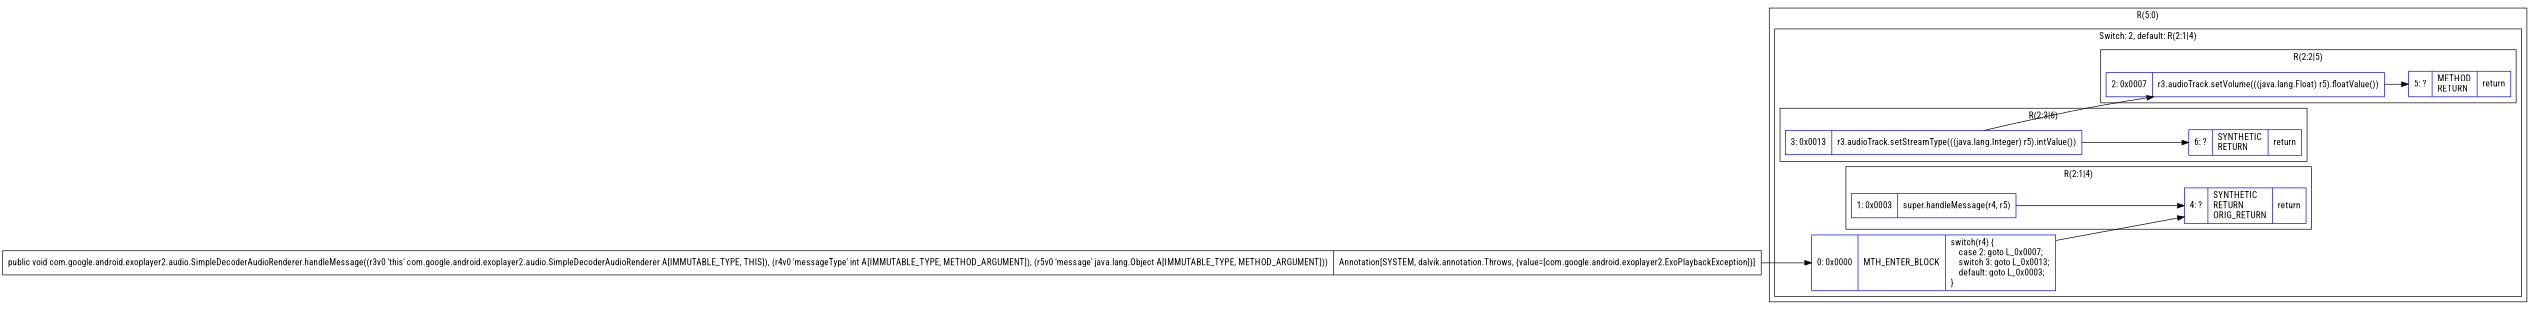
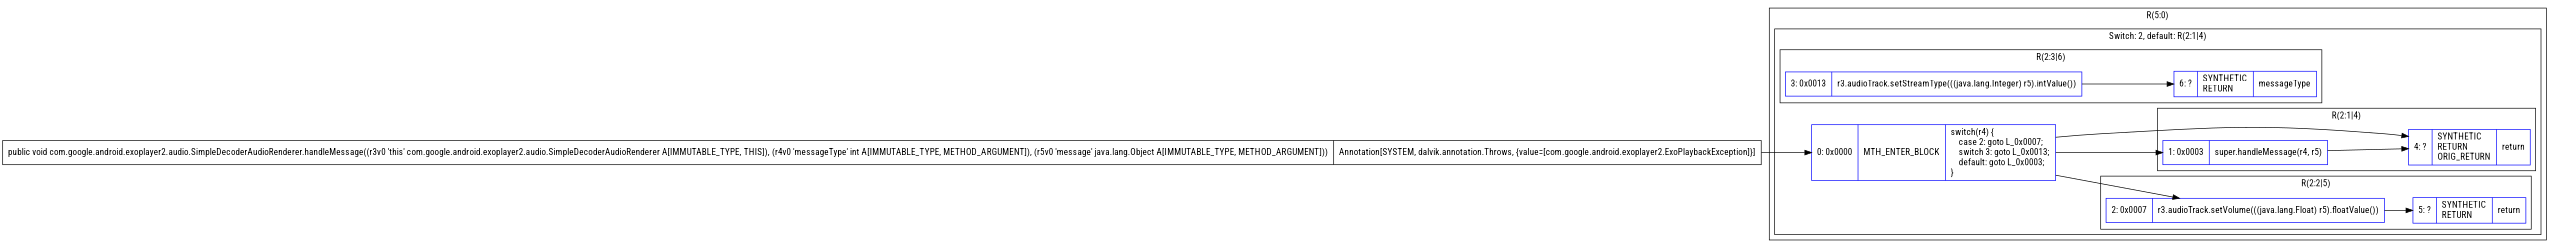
(2455, 79) -> (2464, 205)
(2065, 112) -> (2114, 186)
(2285, 142) -> (2285, 84)
none -> (2106, 153)
